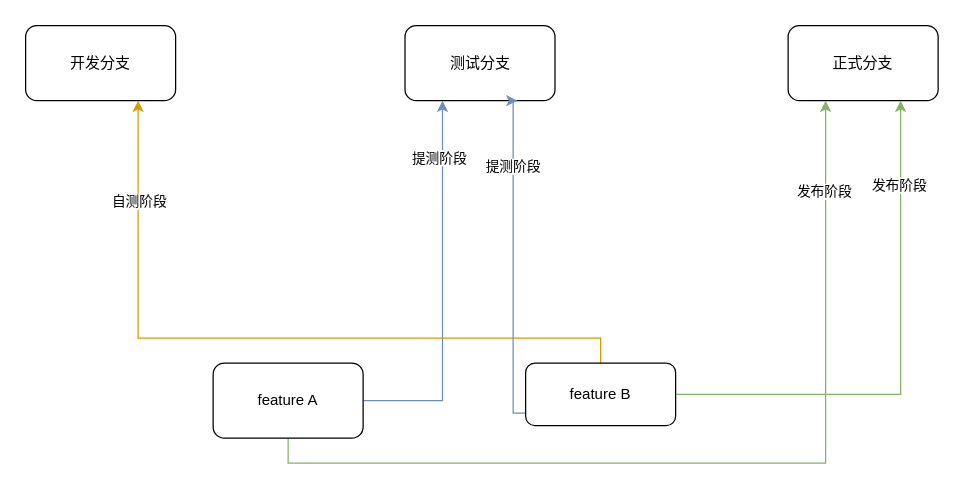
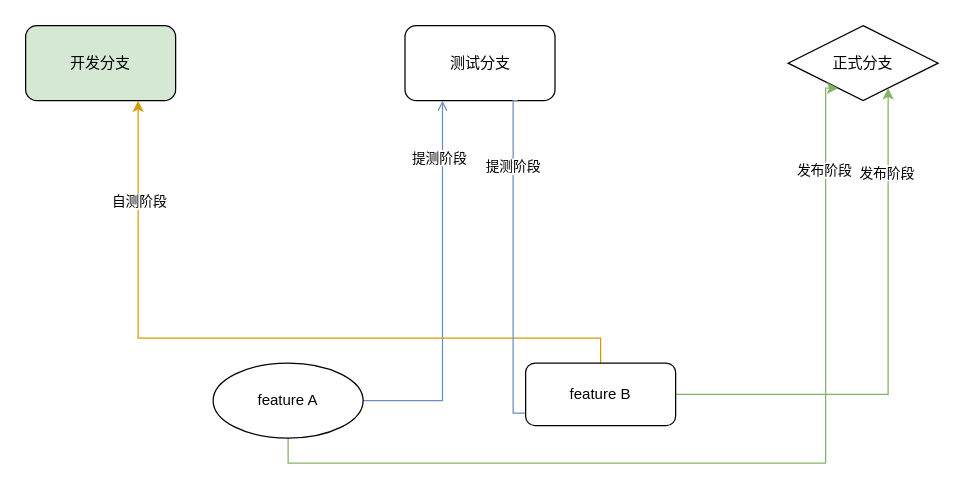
(101, 63) -> (101, 63)
(863, 63) -> (863, 63)
(513, 101) -> (513, 101)
(443, 110) -> (443, 108)
(288, 401) -> (288, 401)
